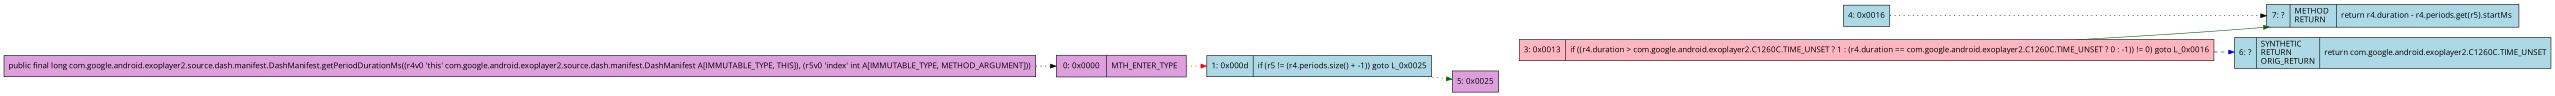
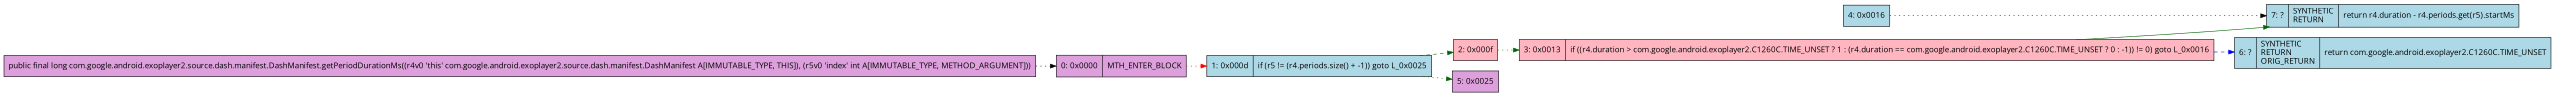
(2312, 11) -> (2313, 11)
none -> (1475, 50)
(1144, 66) -> (1144, 66)
